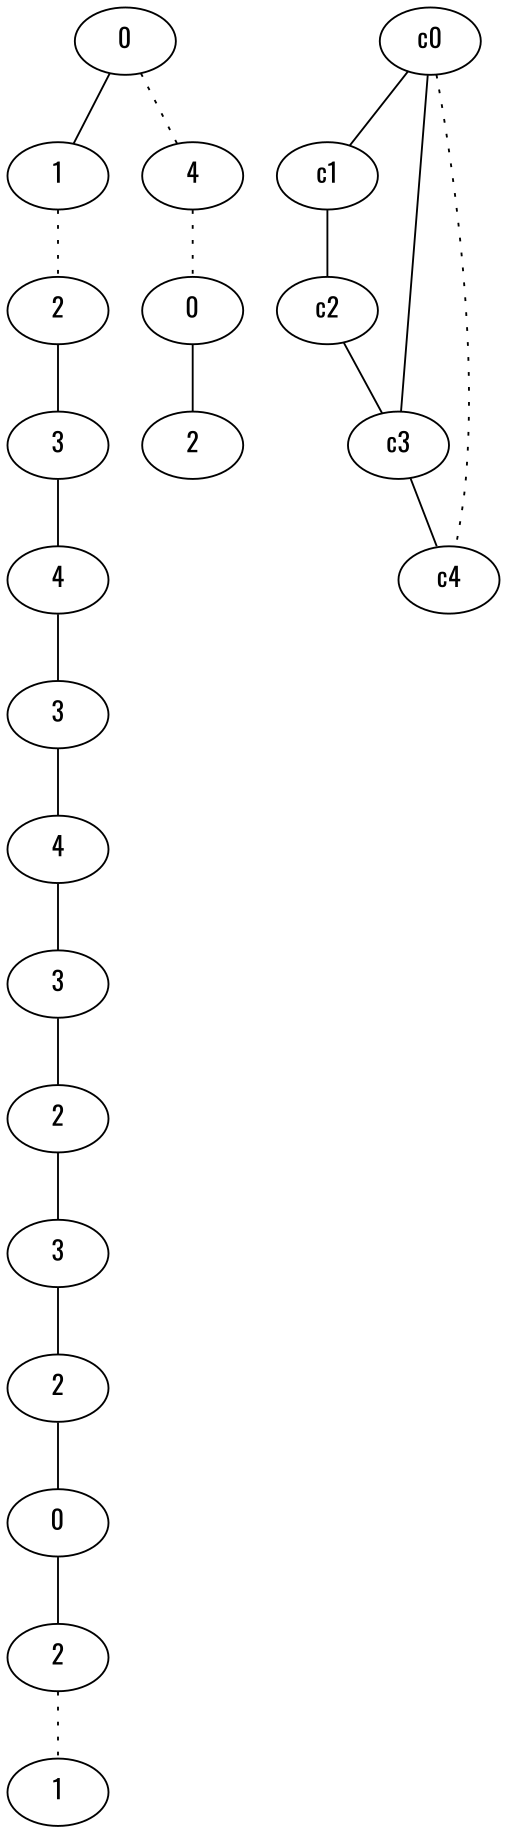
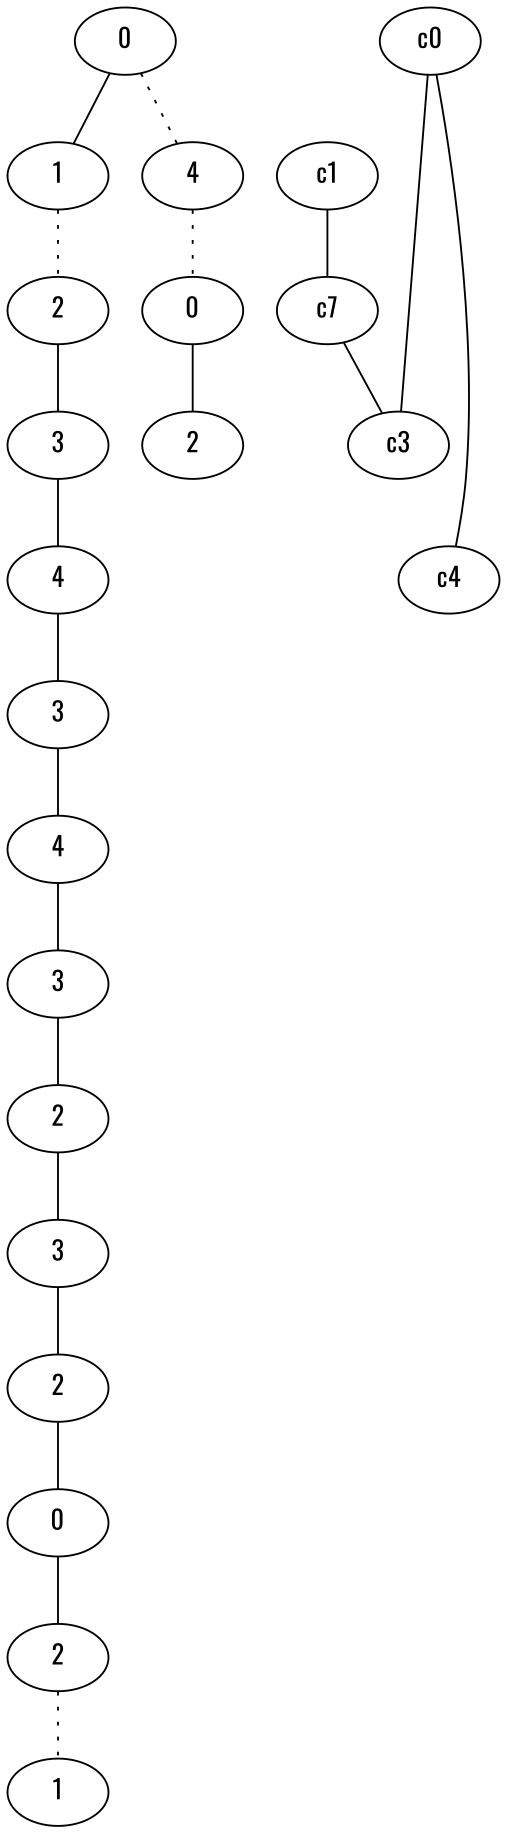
(379, 109) -> none
(466, 310) -> (466, 310)
(327, 311) -> (327, 311)
(424, 512) -> none
